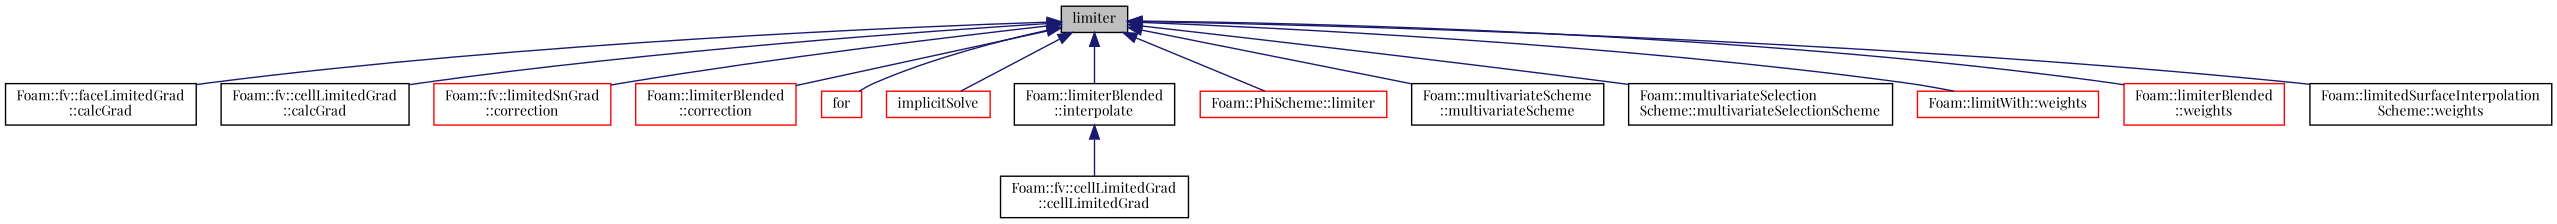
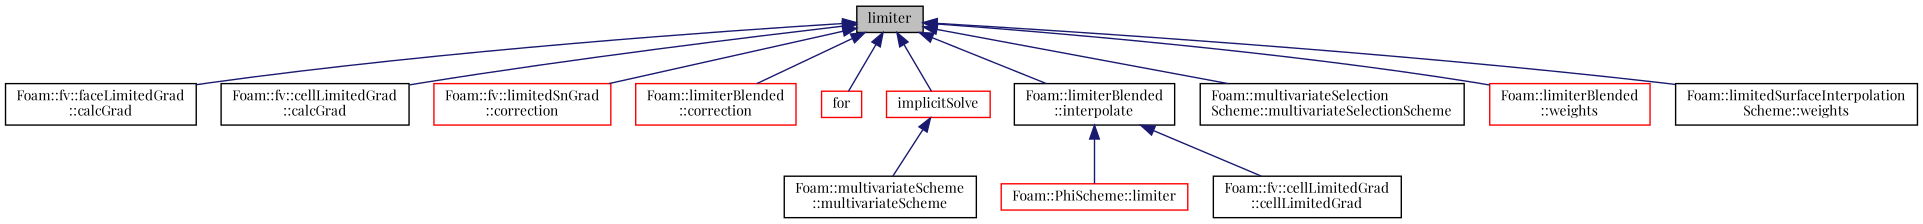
(1277, 57) -> (908, 153)
(1200, 65) -> (1094, 161)
(2008, 104) -> none
